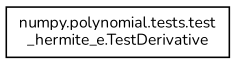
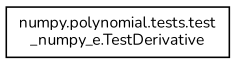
(118, 32) -> (118, 32)
